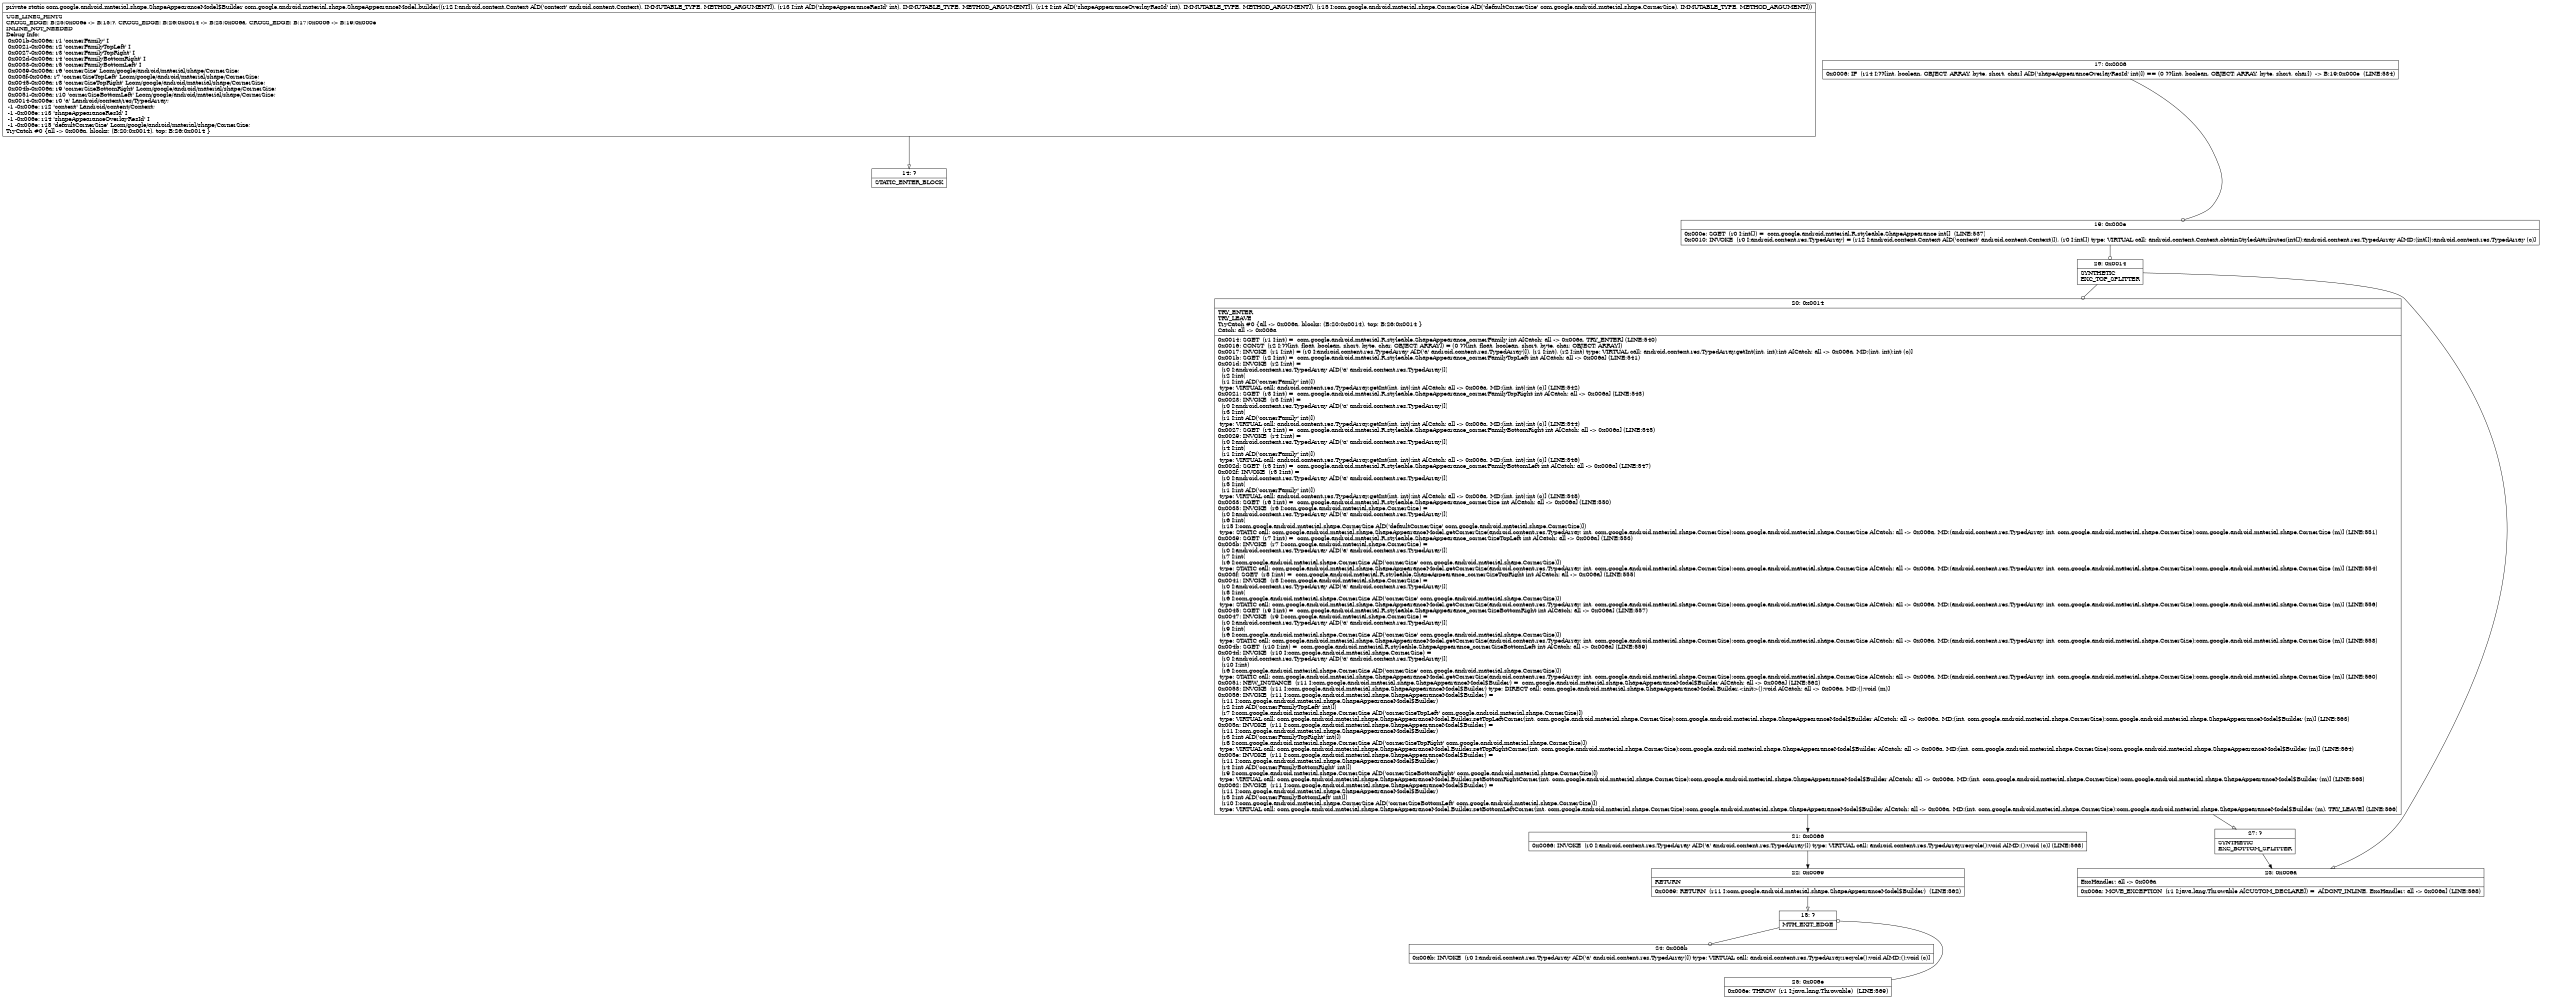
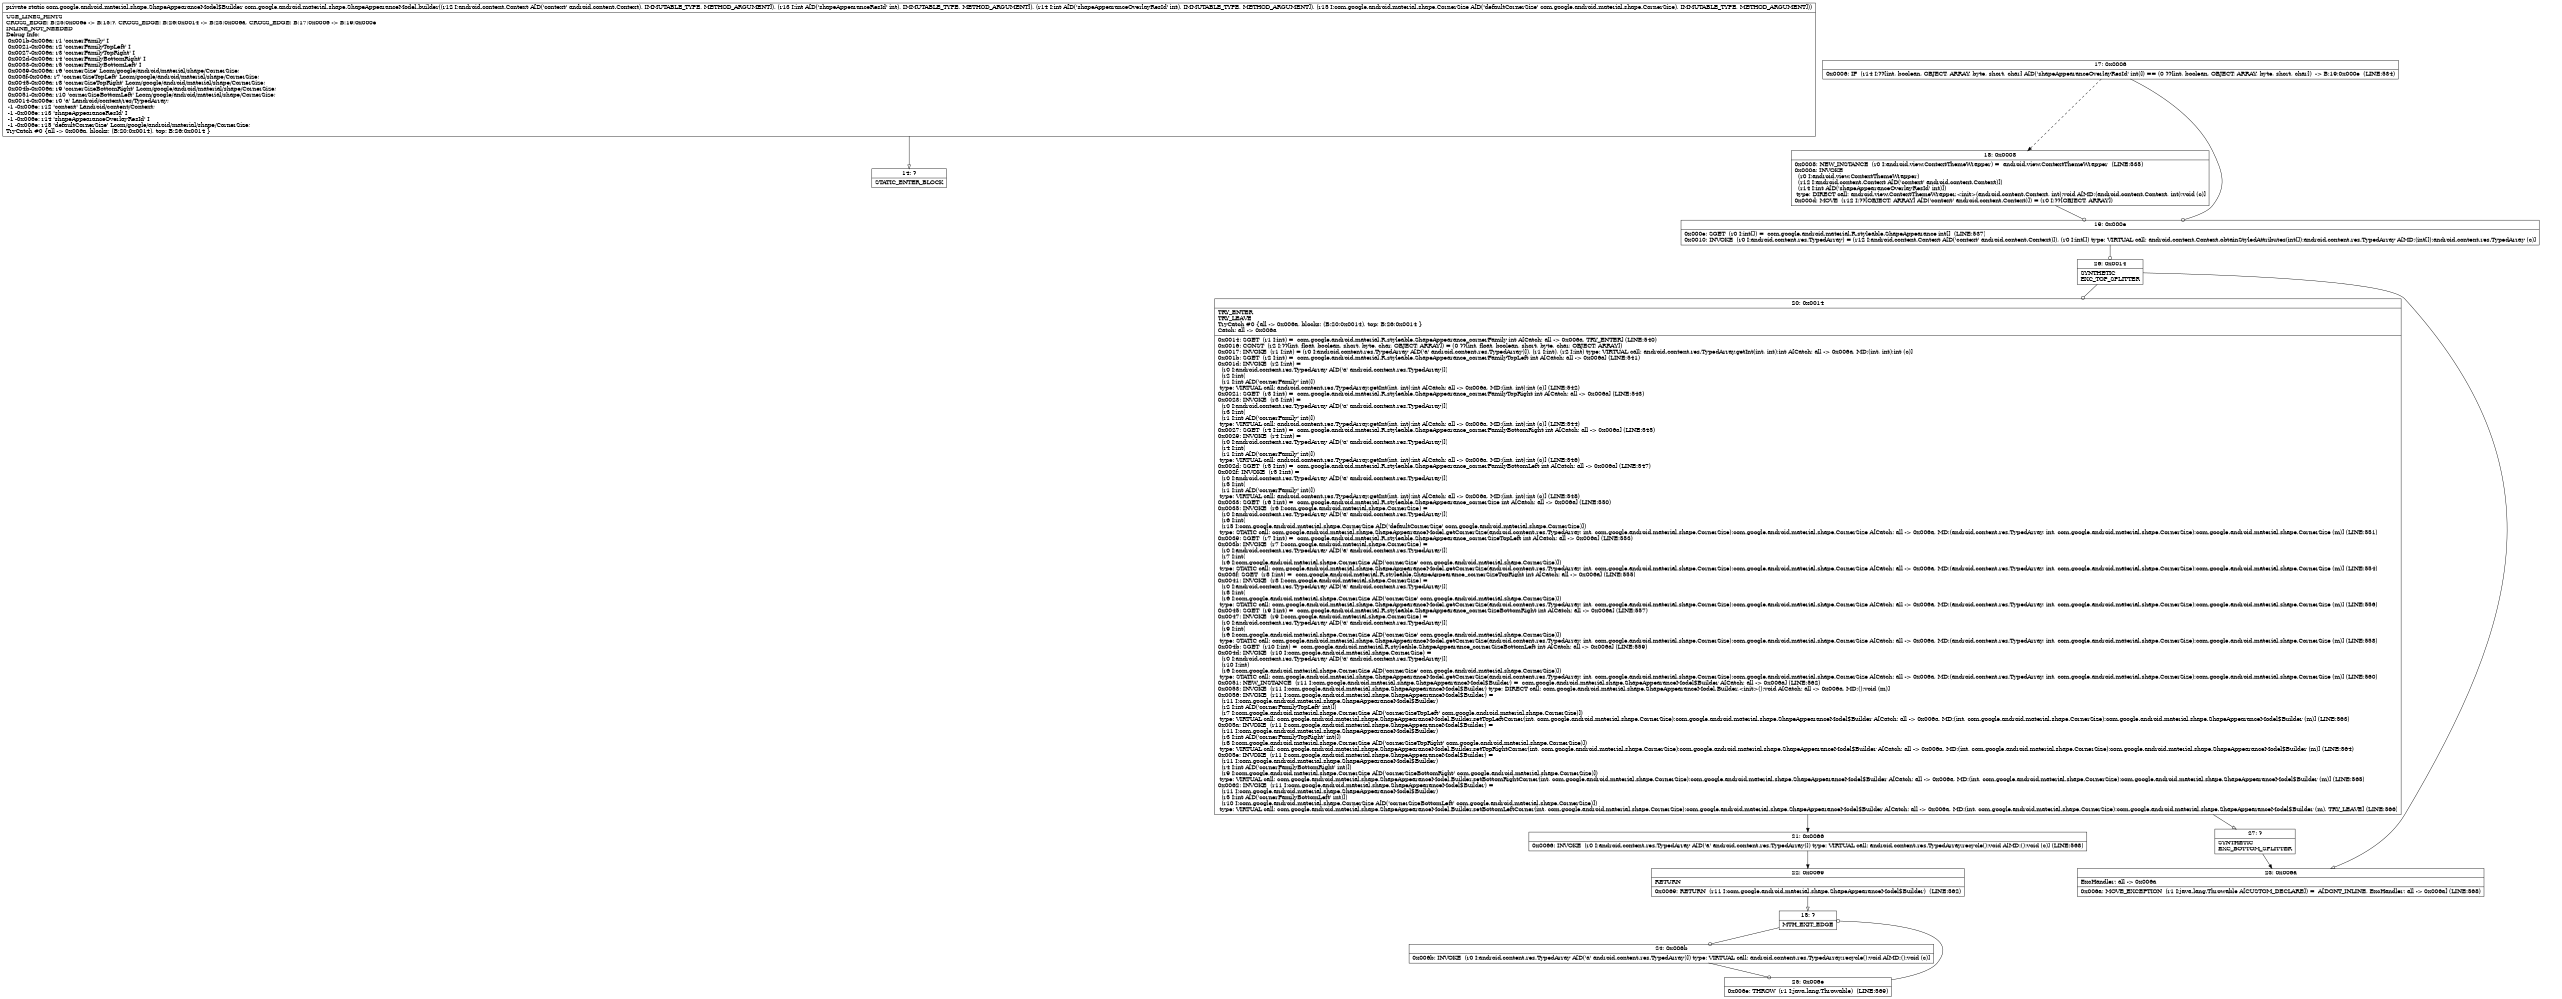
none -> (2000, 178)
none -> (1738, 970)
